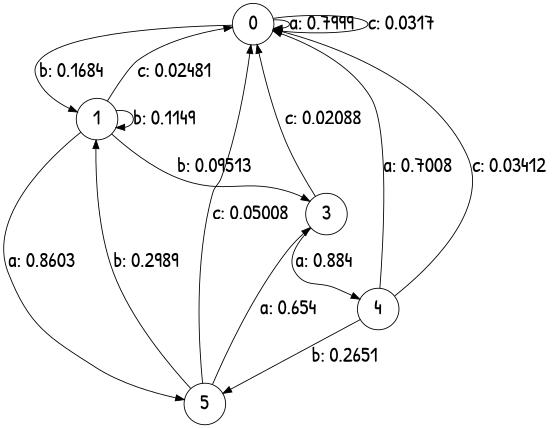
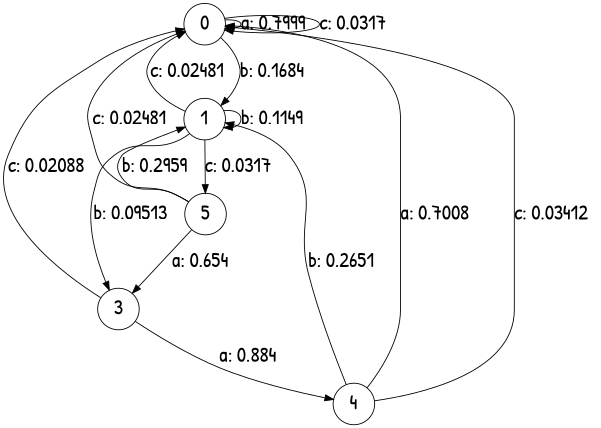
(255, 214) -> (134, 119)
(49, 262) -> (245, 167)
(153, 262) -> (162, 167)
(296, 354) -> (304, 239)
